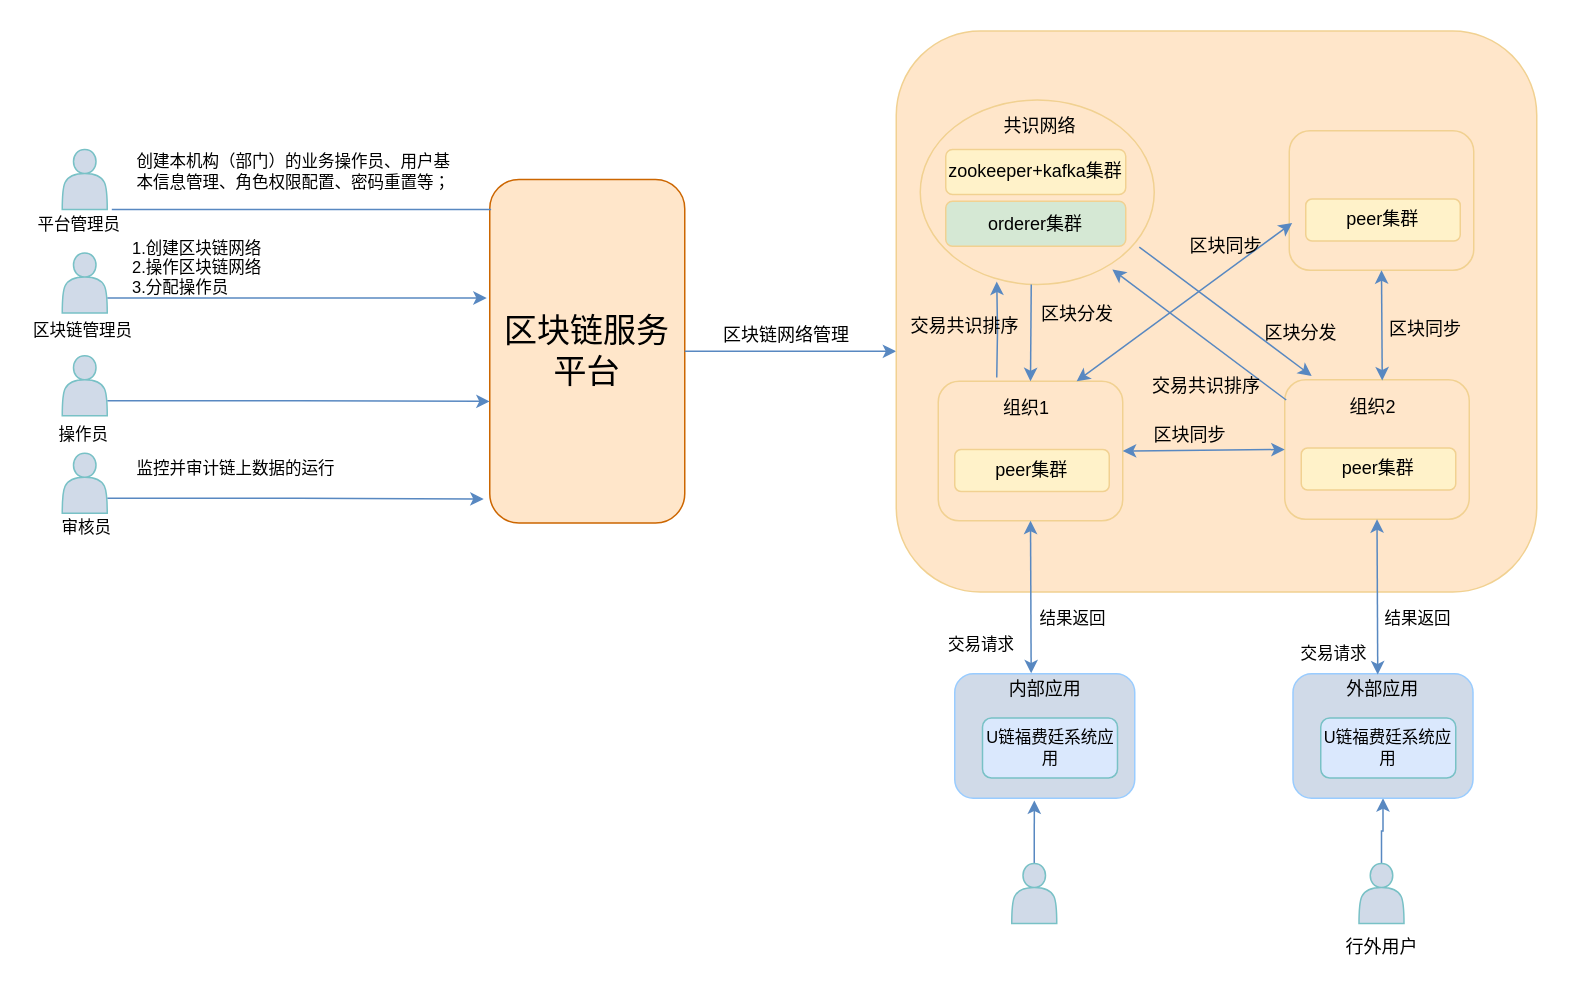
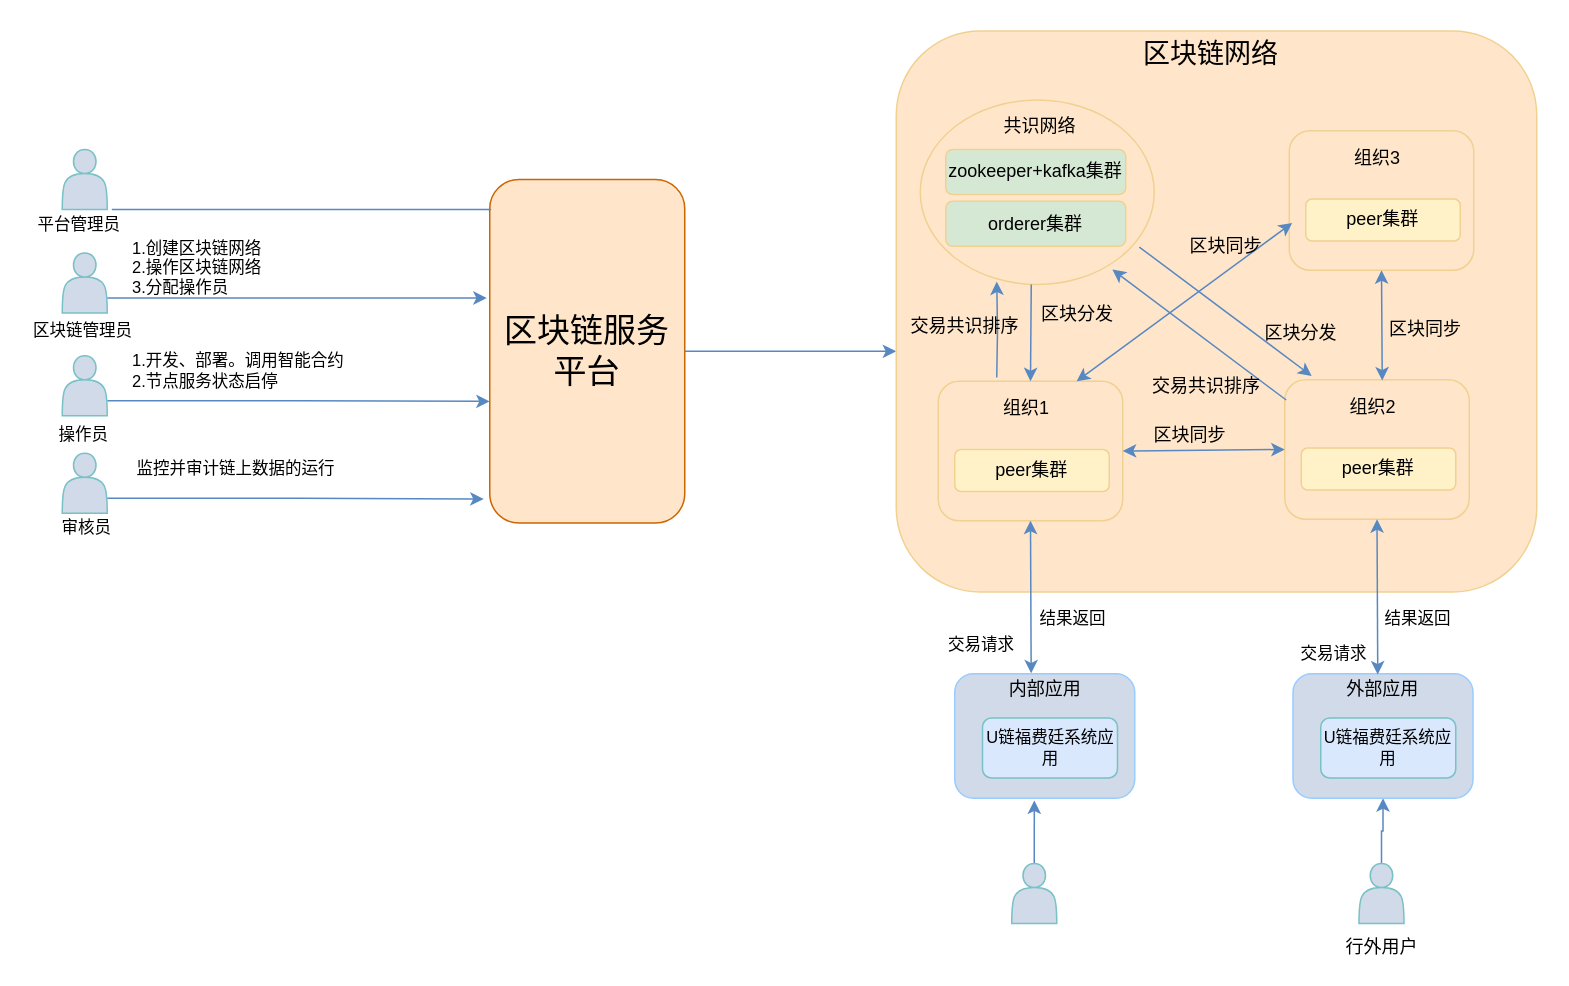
none -> (1211, 55)
none -> (1378, 158)
(299, 172) -> none
(1036, 172) -> (1036, 172)
(791, 331) -> none
none -> (242, 371)
